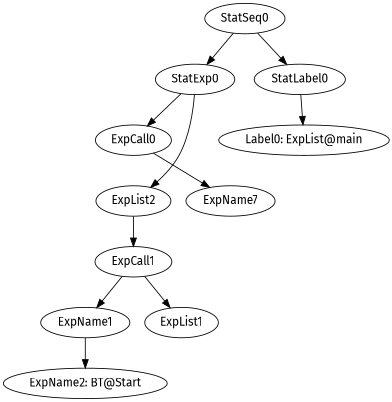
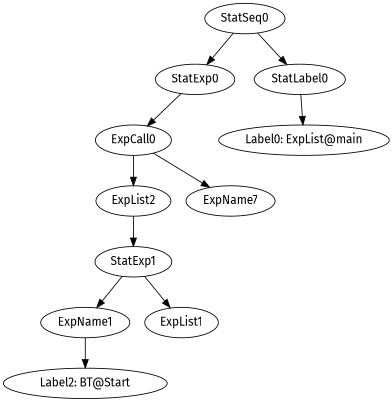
(185, 142) -> (133, 166)
(133, 262) -> (133, 262)
(85, 383) -> (85, 383)
